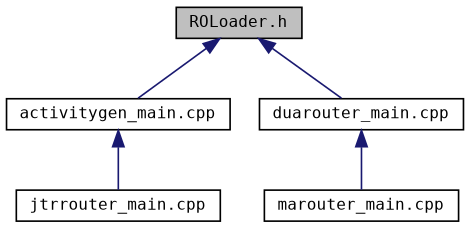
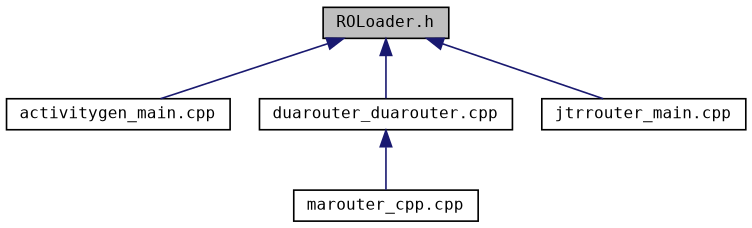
(361, 114) -> (386, 114)
(118, 168) -> (523, 71)
(361, 206) -> (386, 206)
